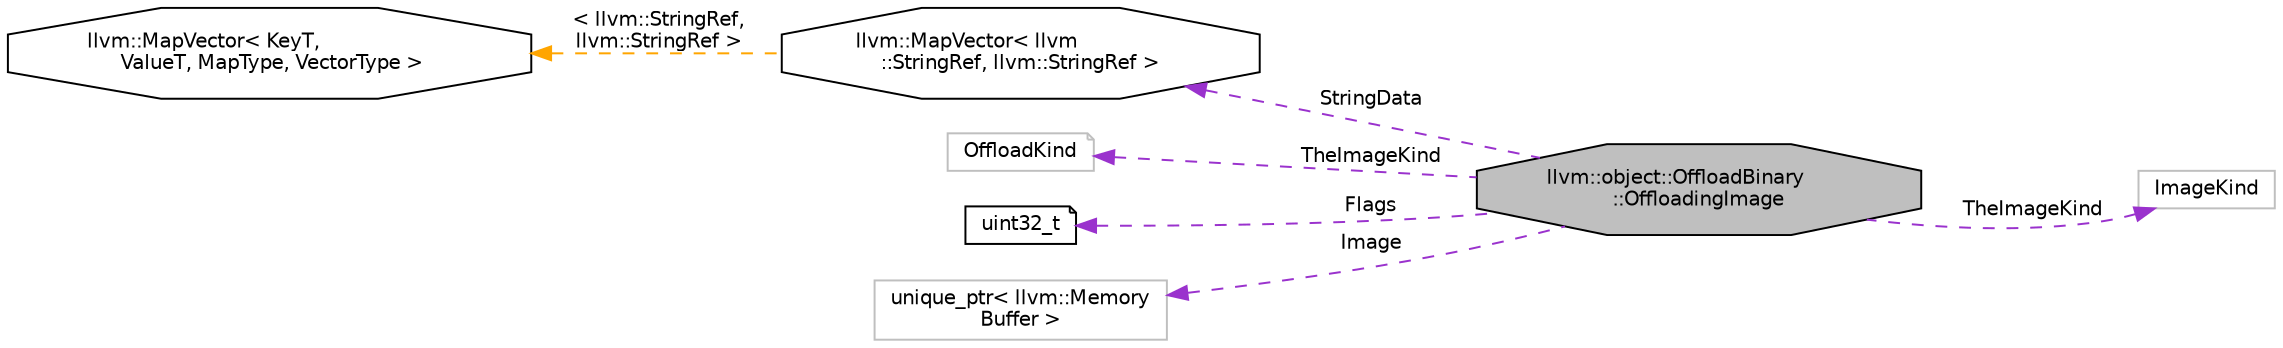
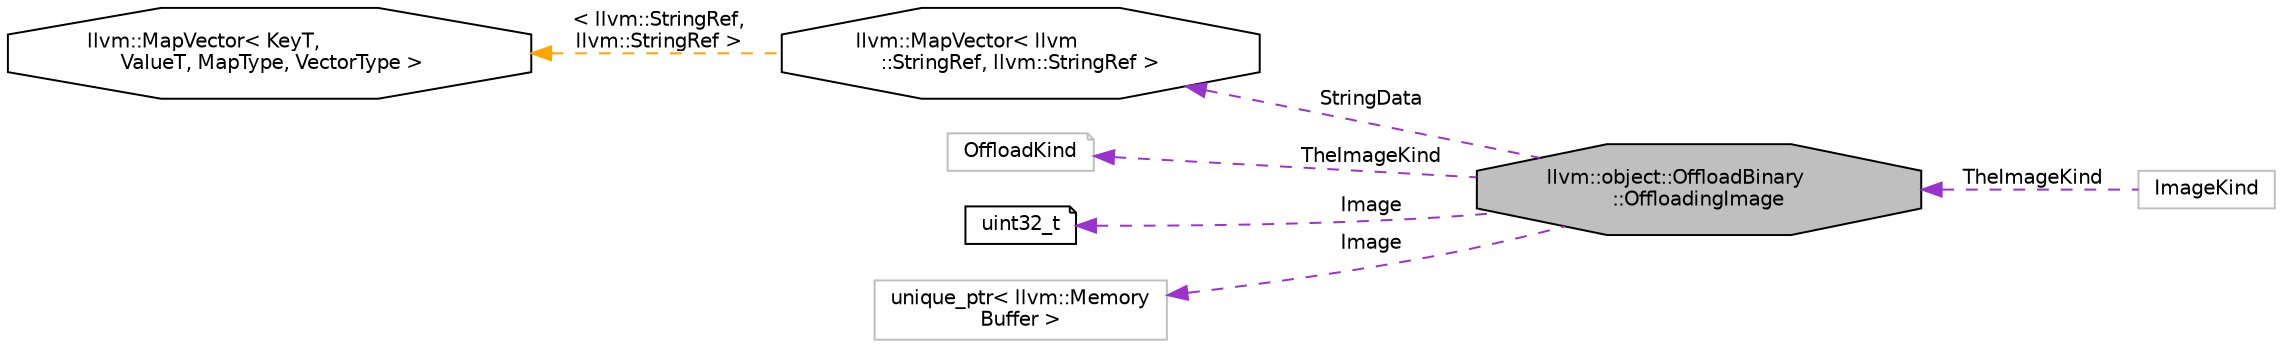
(1368, 206) -> (1368, 206)
(2002, 228) -> (2040, 190)
